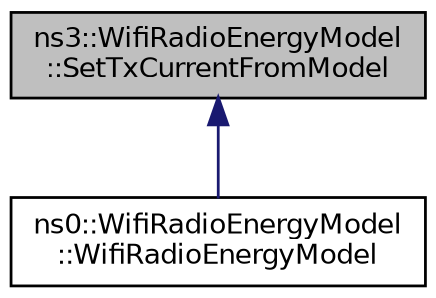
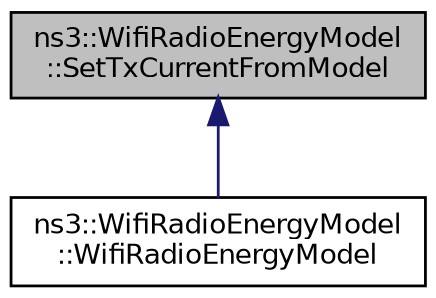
(218, 242) -> (218, 242)
